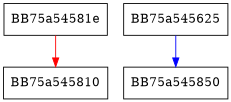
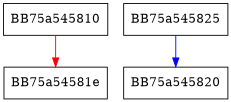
(176, 19) -> (176, 19)
(56, 47) -> (56, 47)
(176, 83) -> (176, 83)
